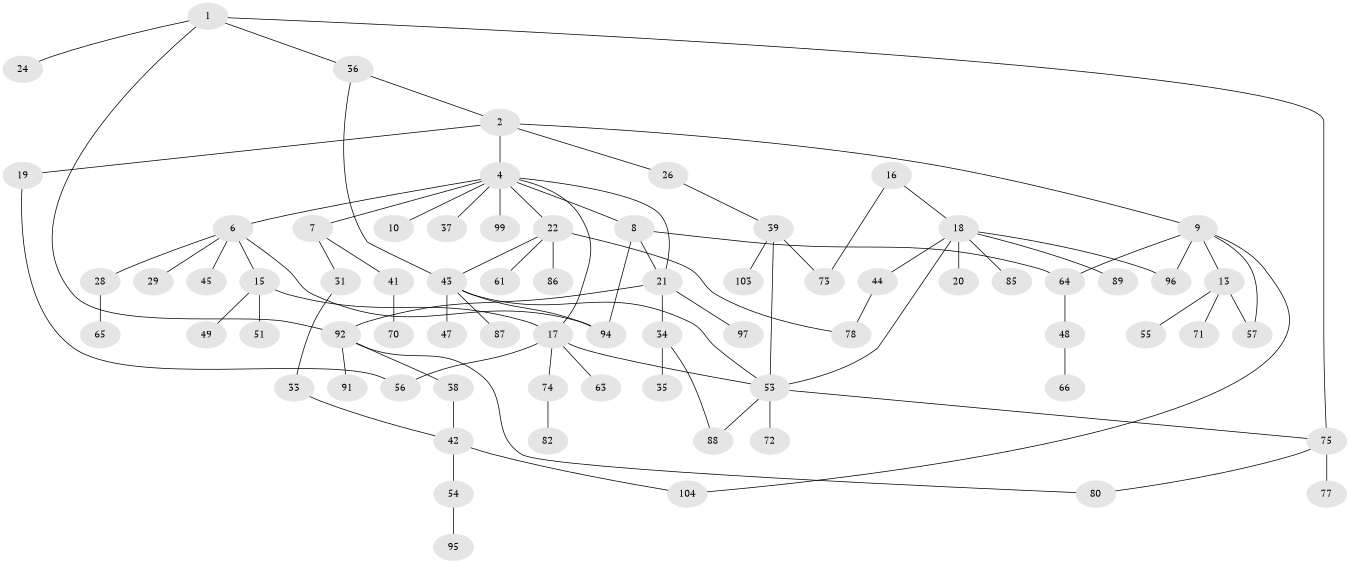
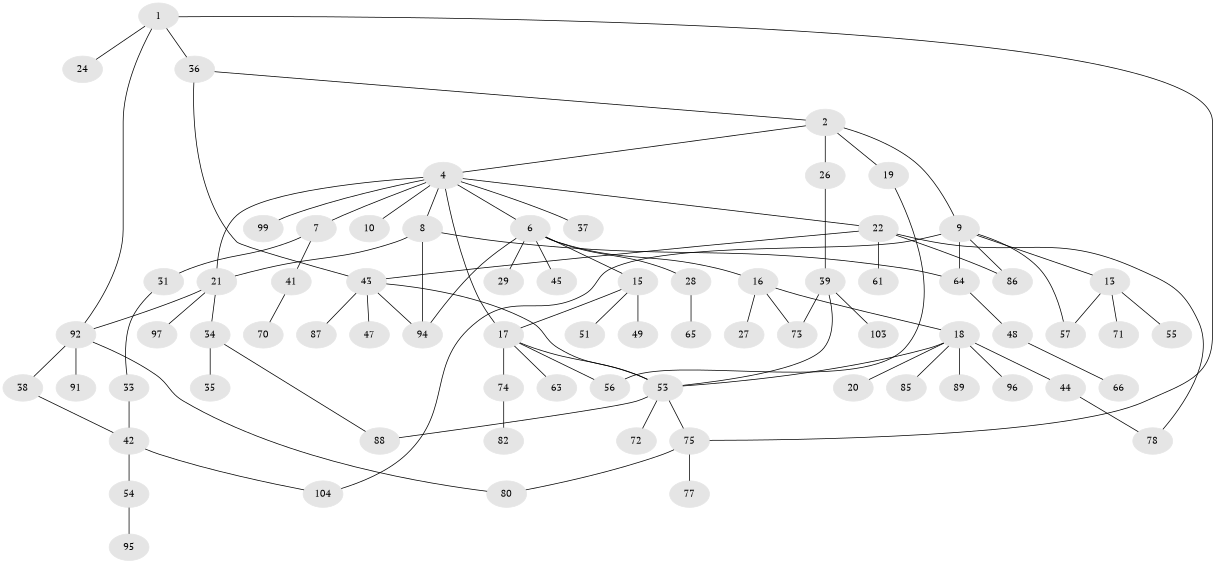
(1184, 255) -> (986, 255)
none -> (668, 260)
none -> (744, 335)
